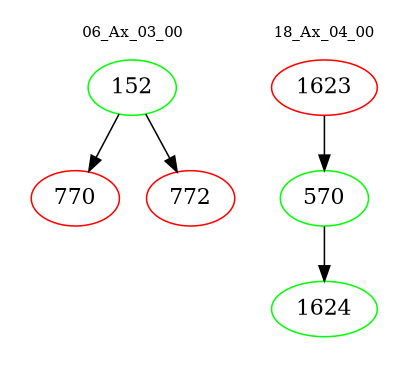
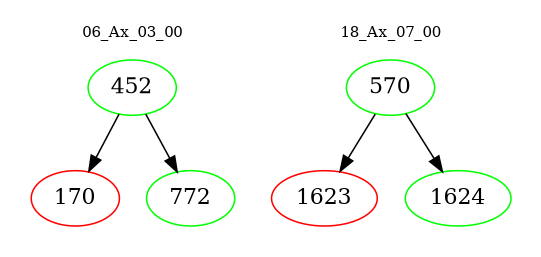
(324, 33) -> (391, 33)
(132, 88) -> (132, 88)
(324, 135) -> (362, 136)
(75, 198) -> (75, 198)
(191, 198) -> (191, 198)
